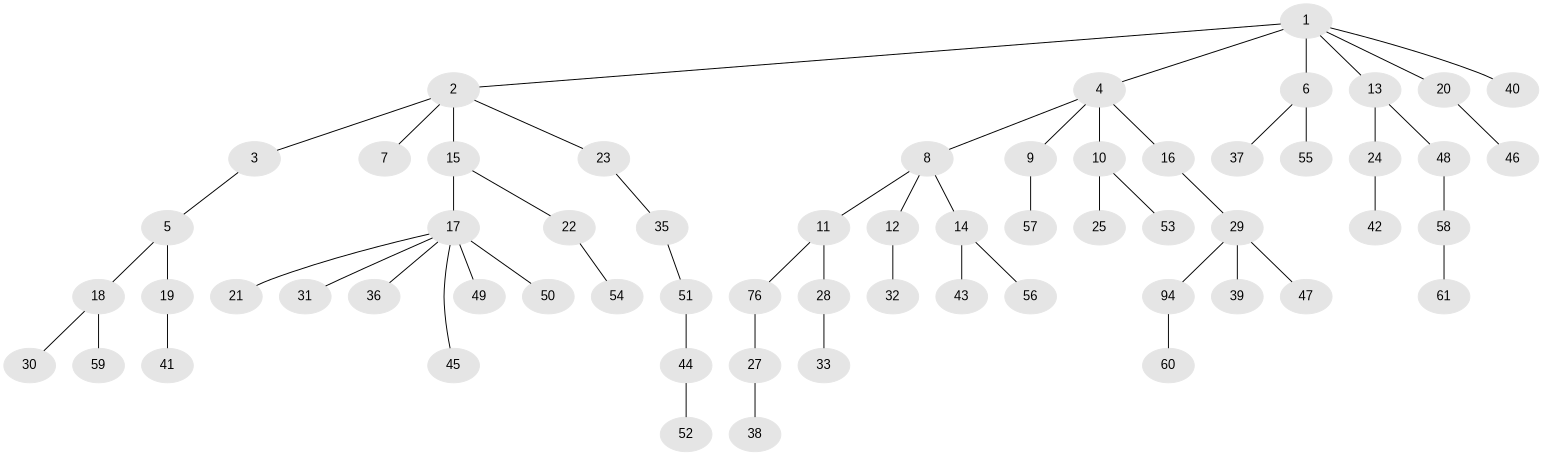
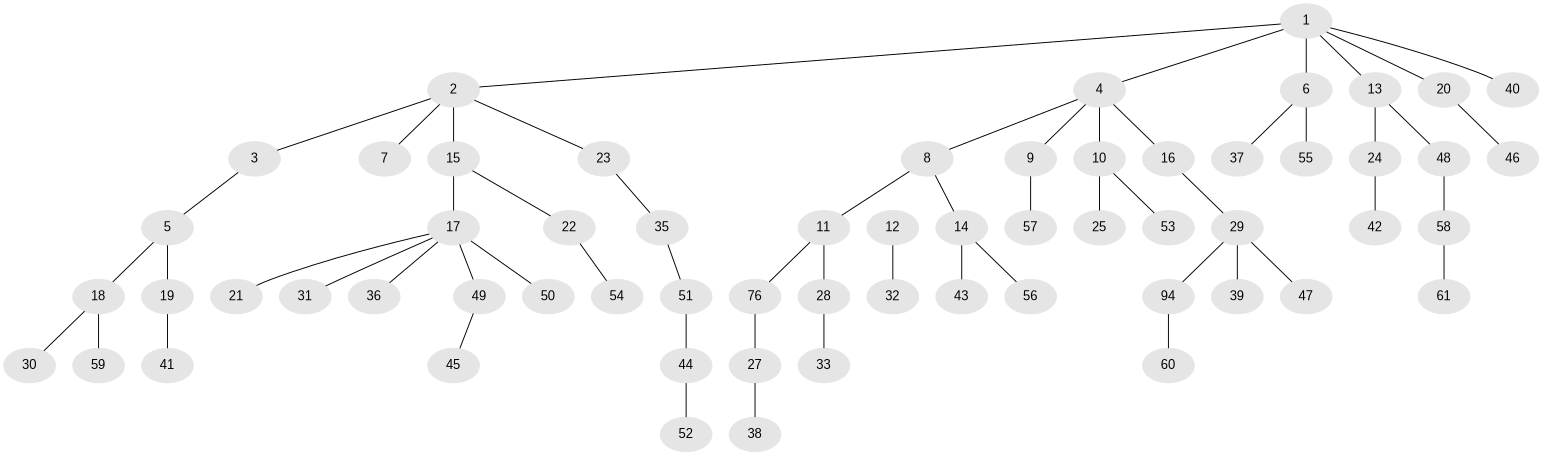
(910, 193) -> none
(444, 297) -> (467, 331)
